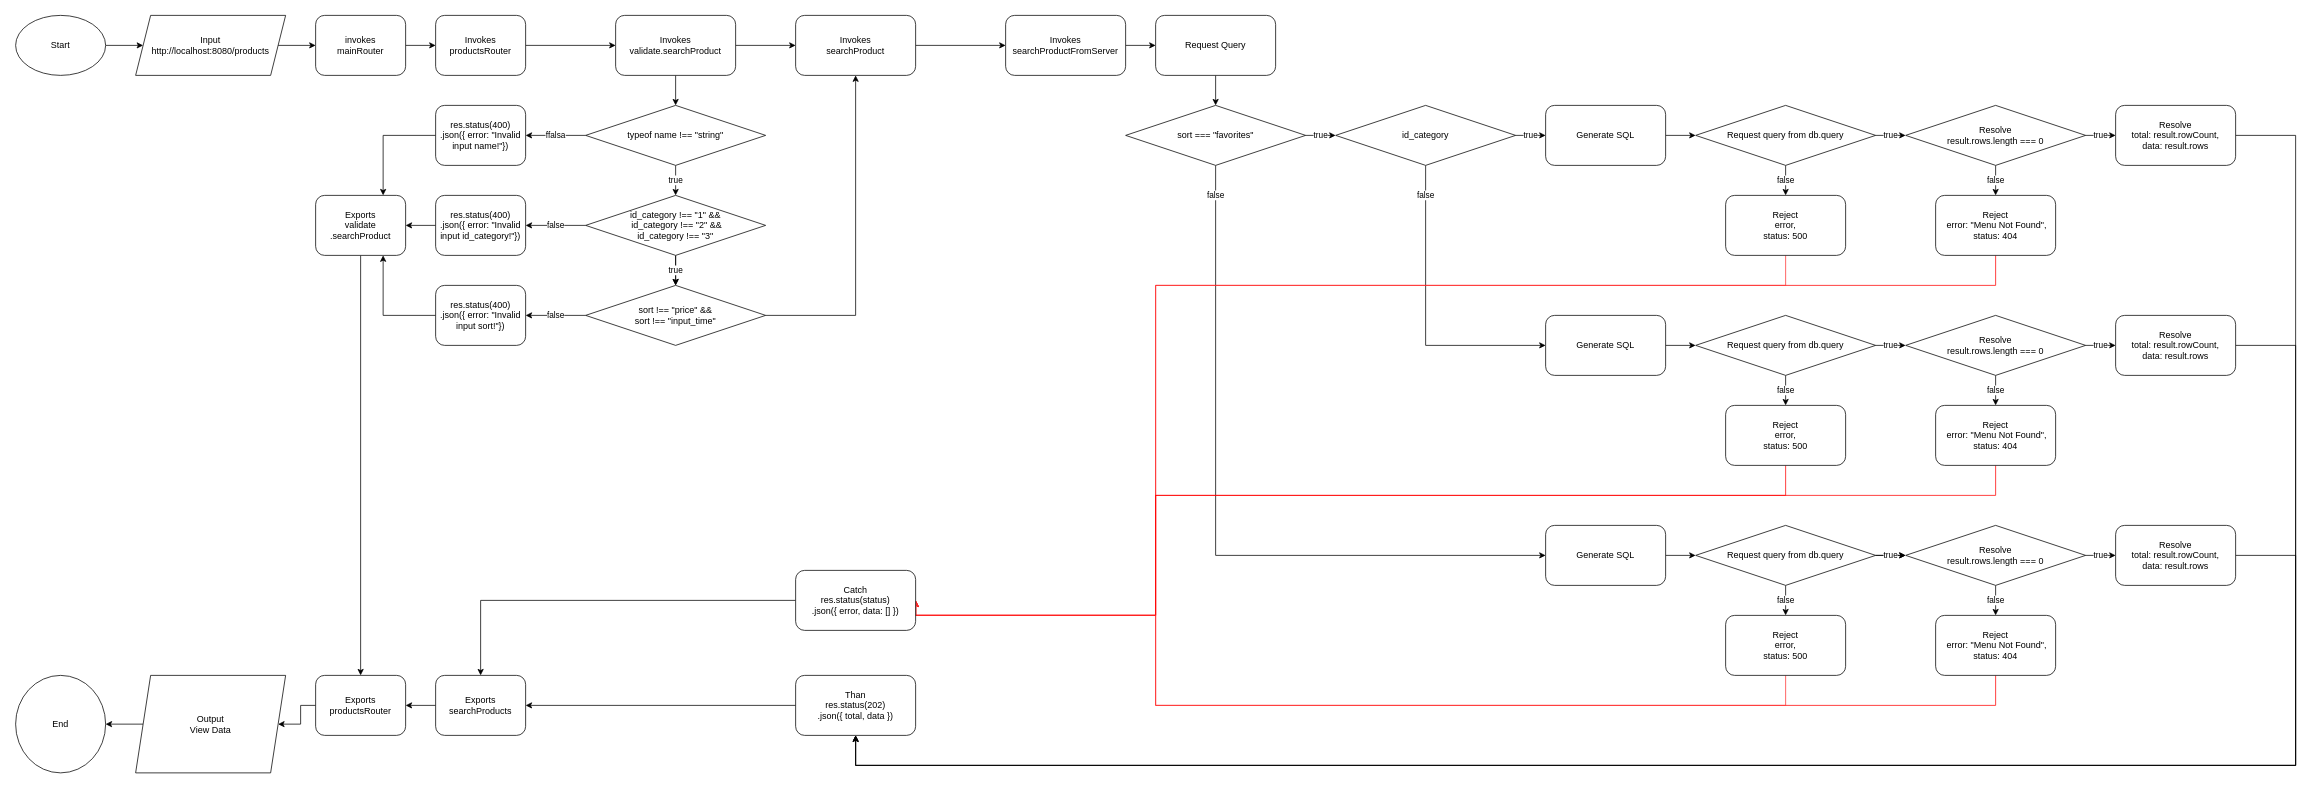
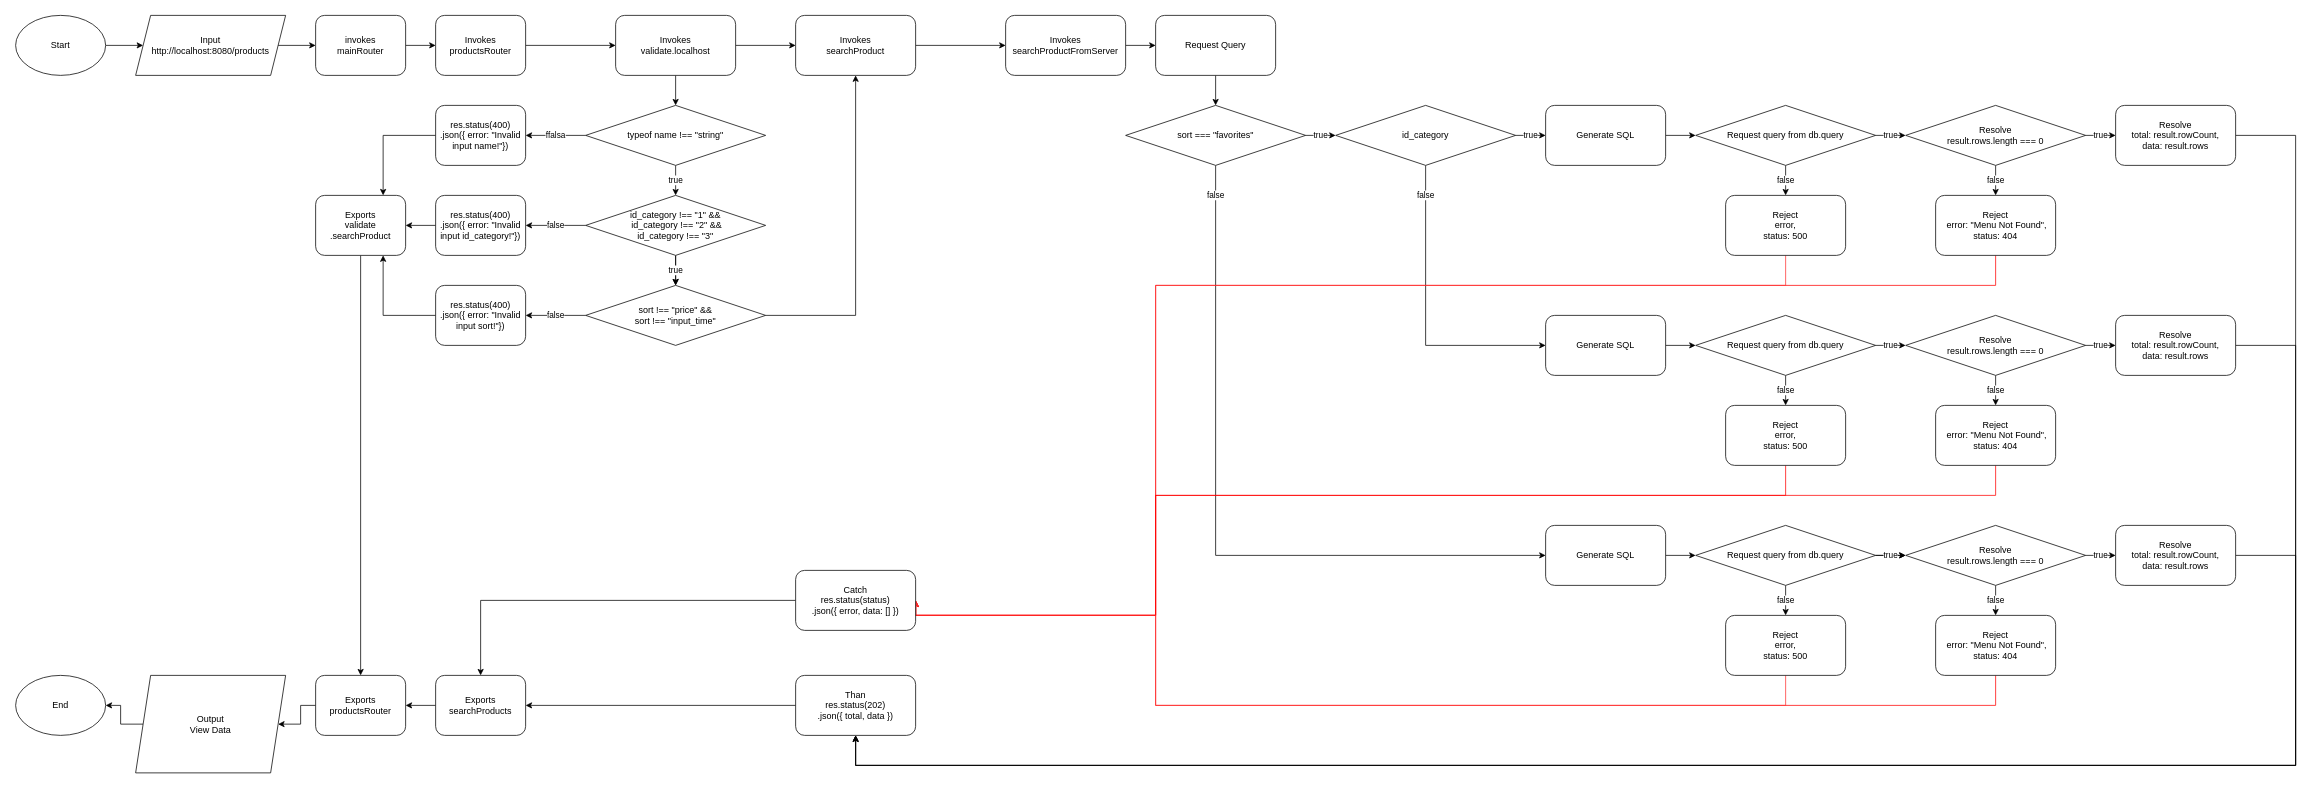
(675, 45) -> (675, 45)
(60, 724) -> (60, 705)
